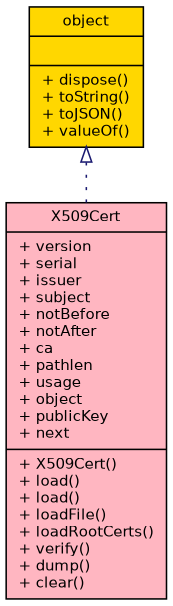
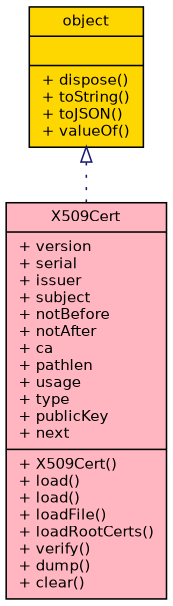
(51, 399) -> (45, 399)
